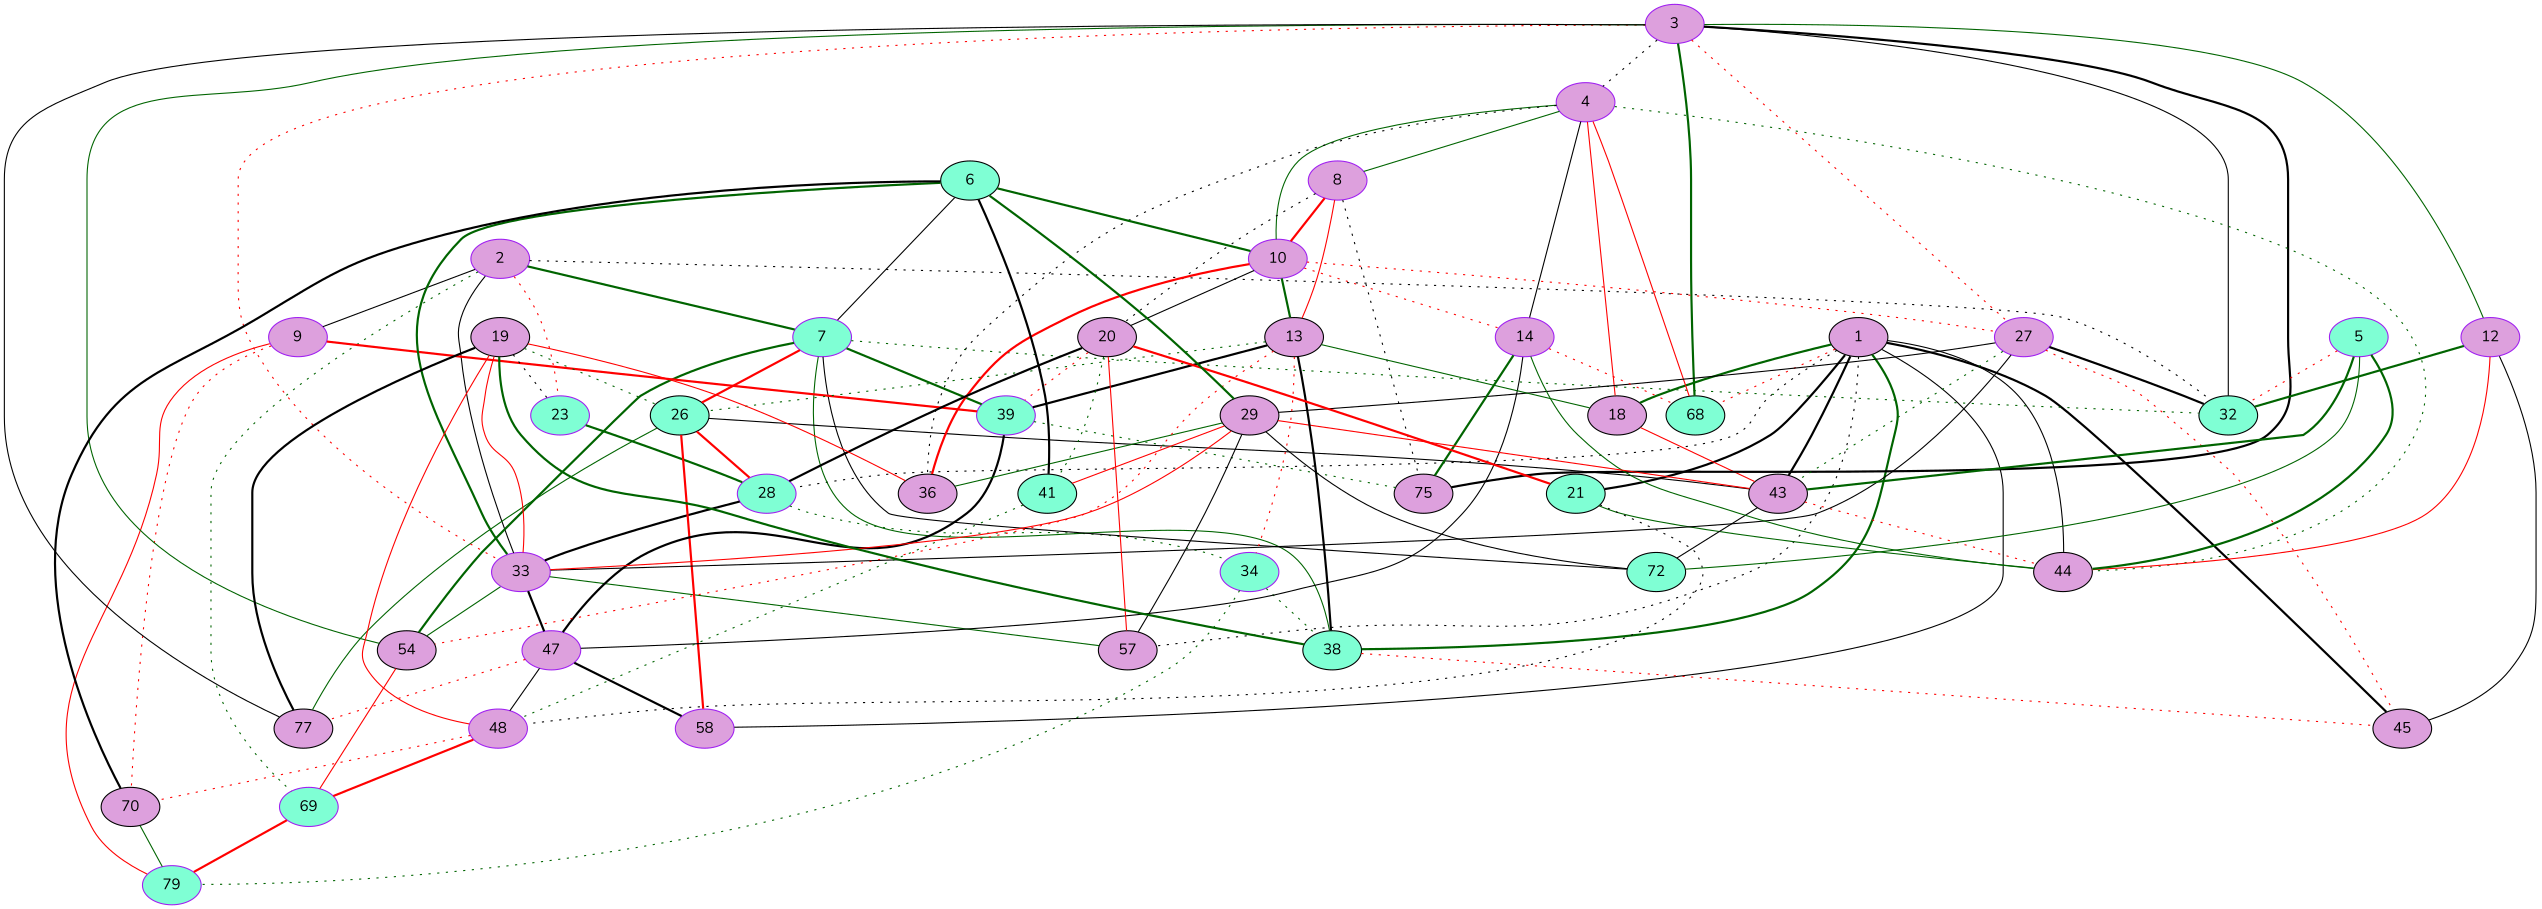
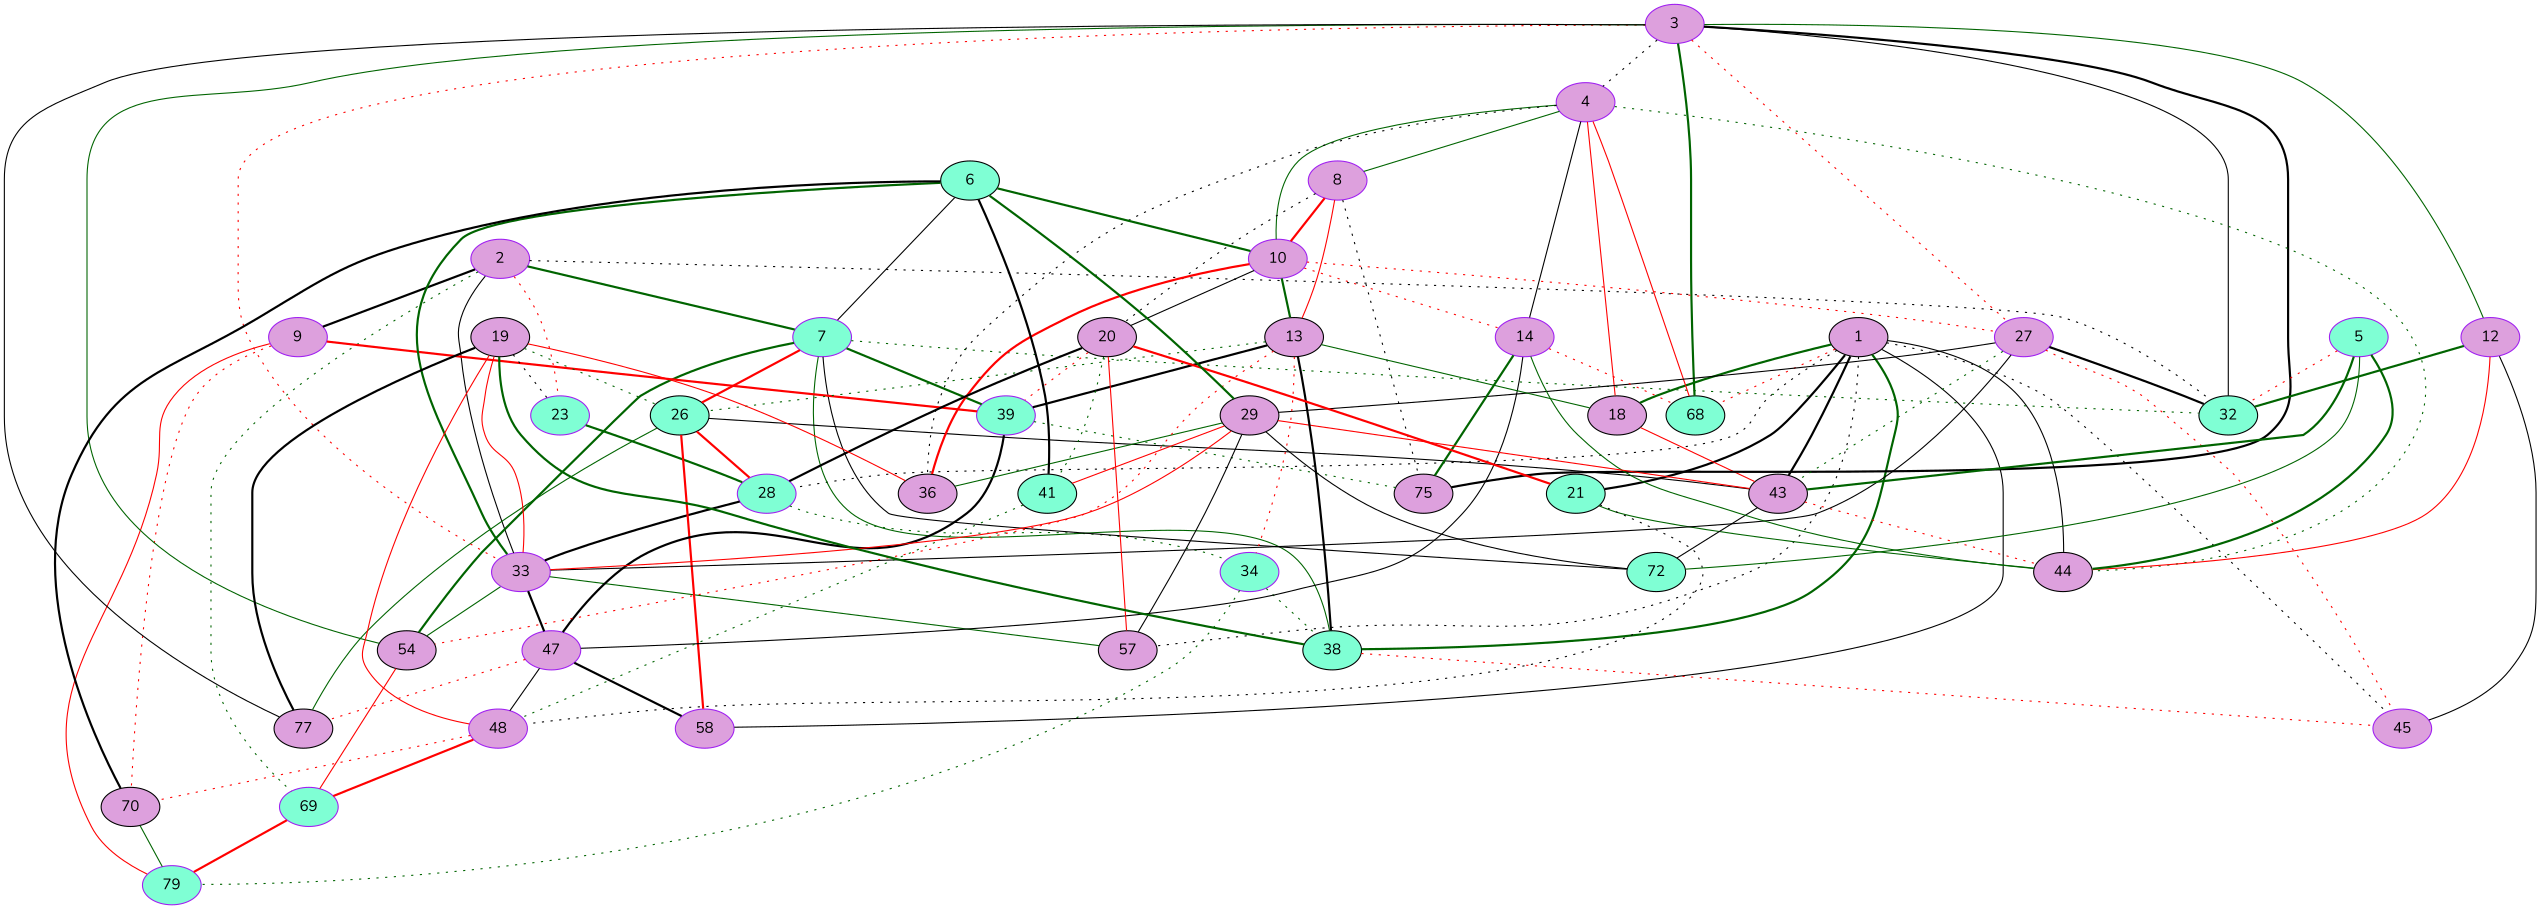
(399, 298) -> (399, 298)
(2158, 493) -> (2158, 493)
(2402, 729) -> (2402, 729)
